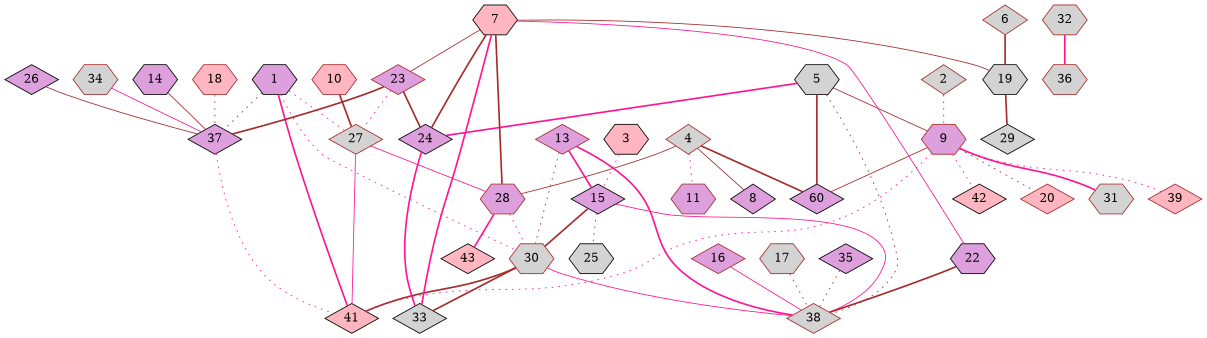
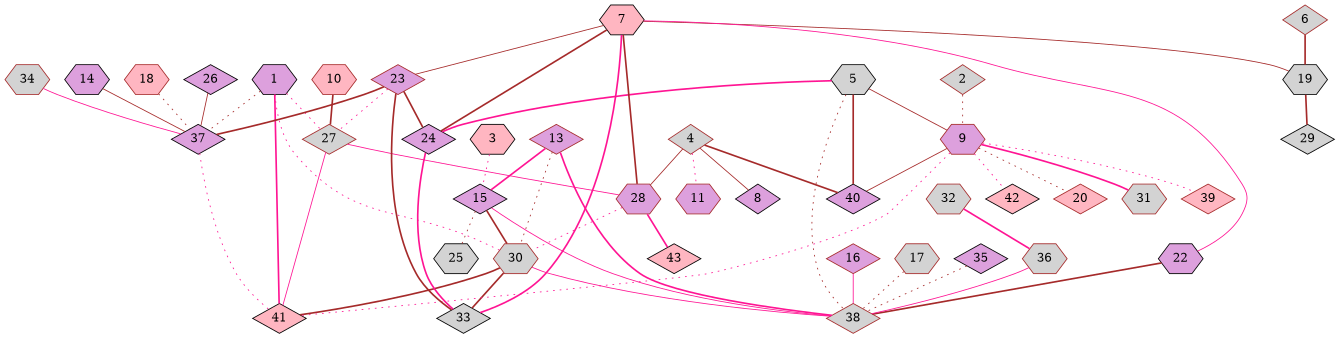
(817, 199) -> (853, 199)
none -> (395, 205)
none -> (951, 294)
